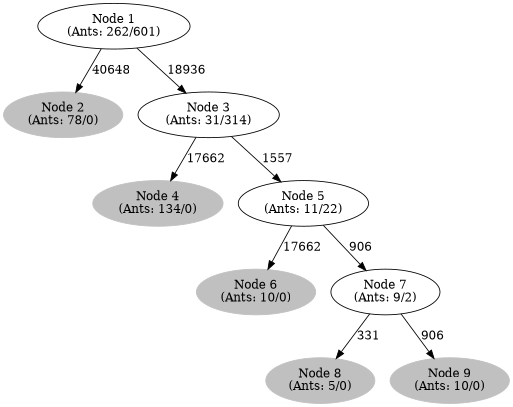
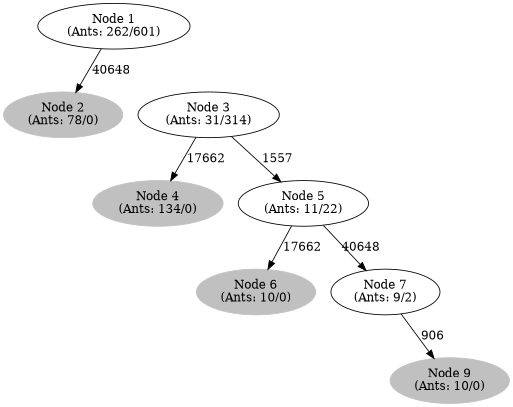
(158, 68) -> none
(361, 248) -> (361, 248)
(320, 381) -> none
